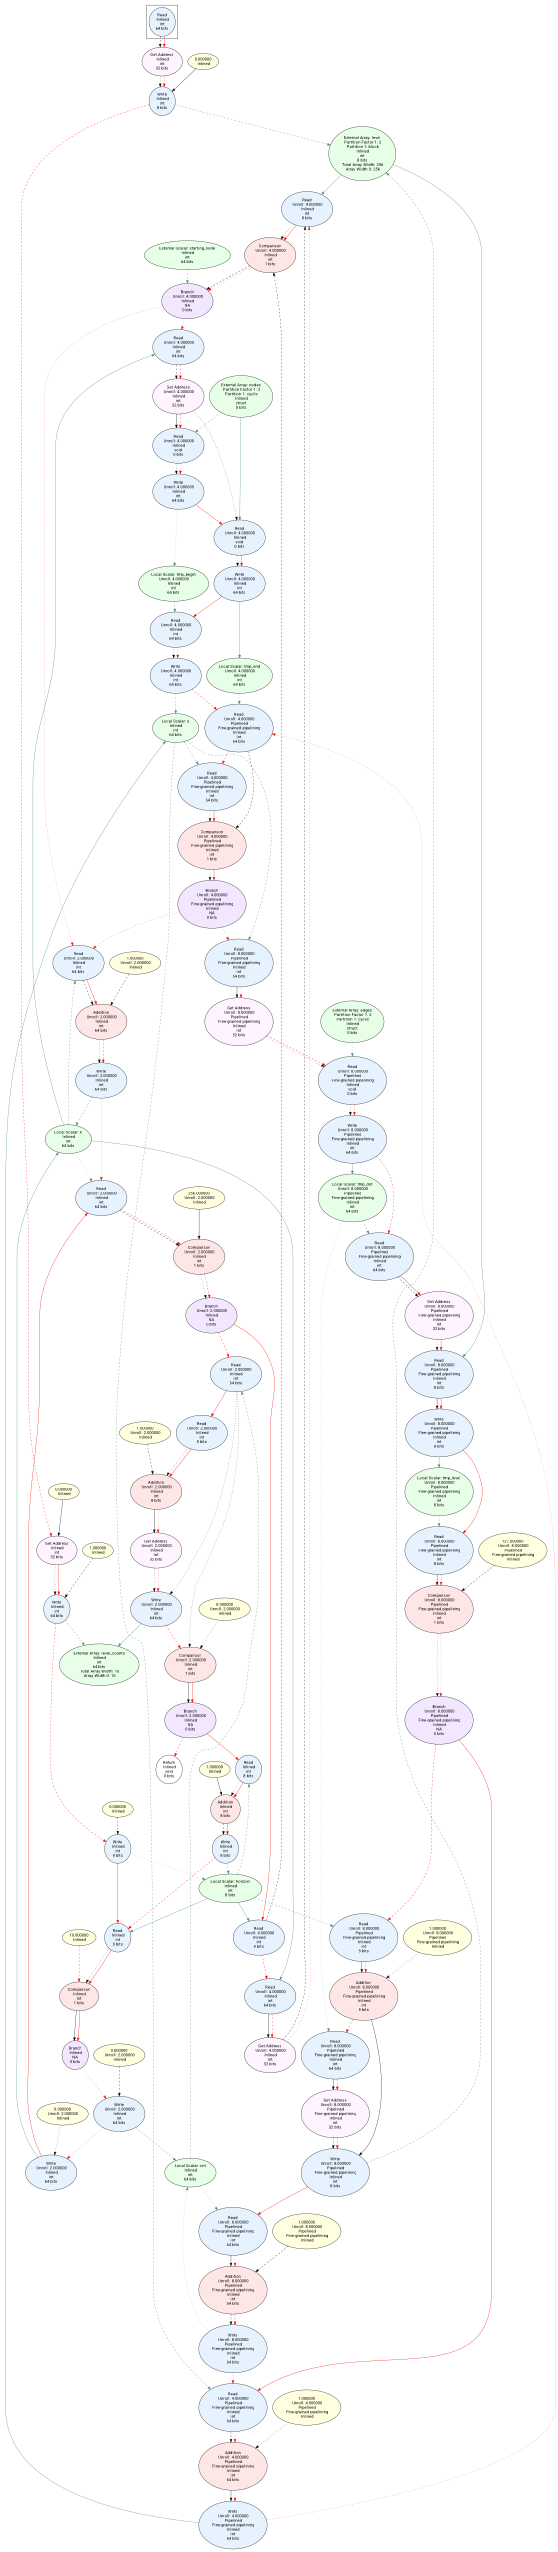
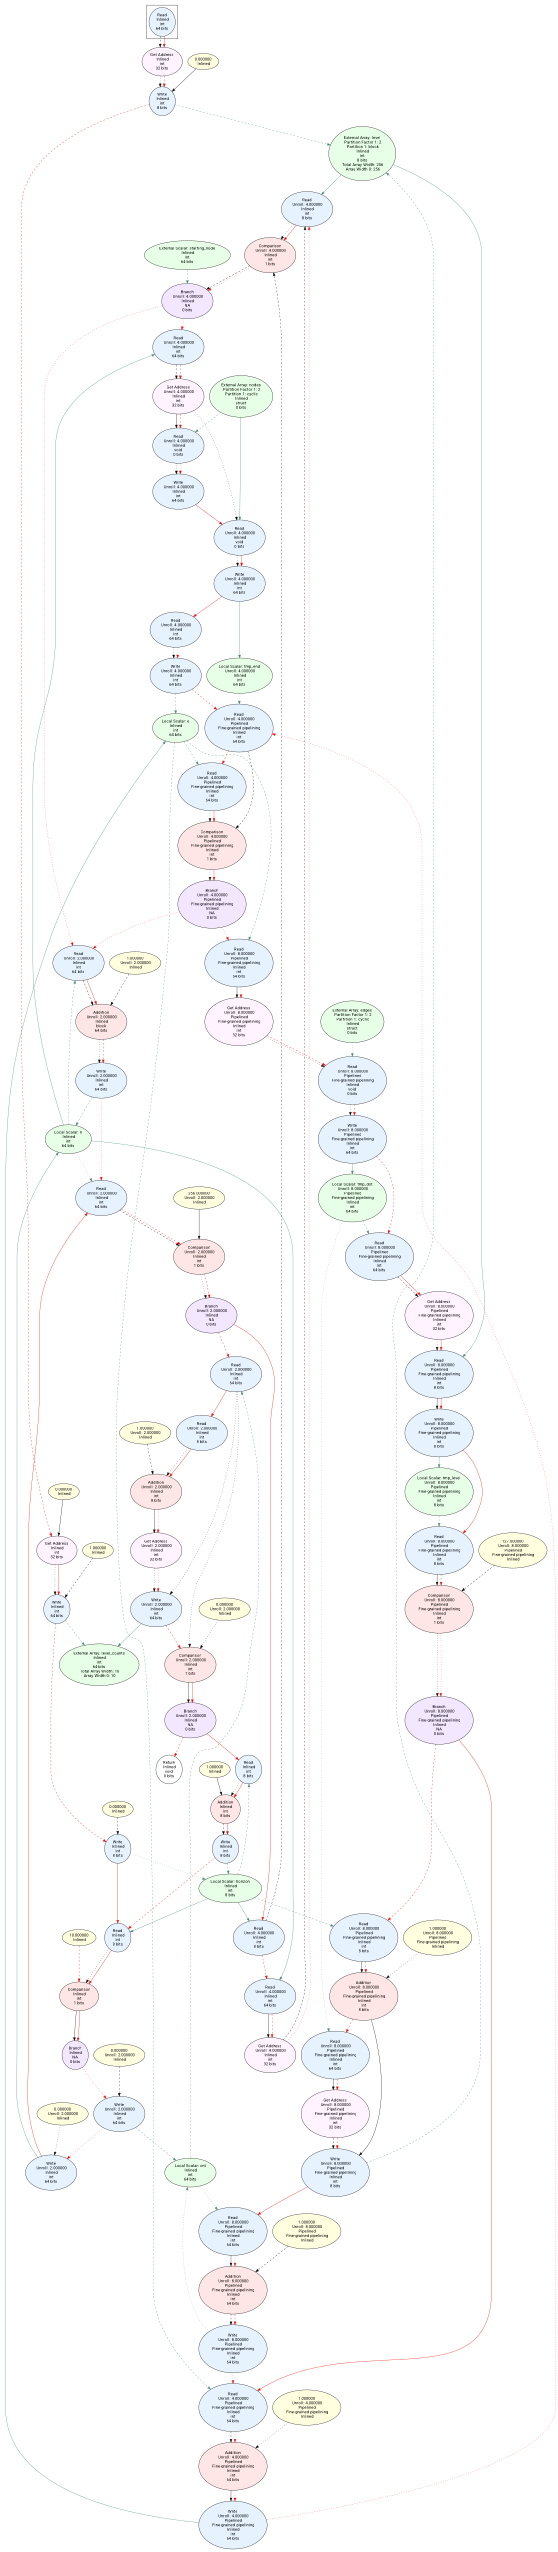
(174, 584) -> none
(101, 1022) -> (101, 1022)
